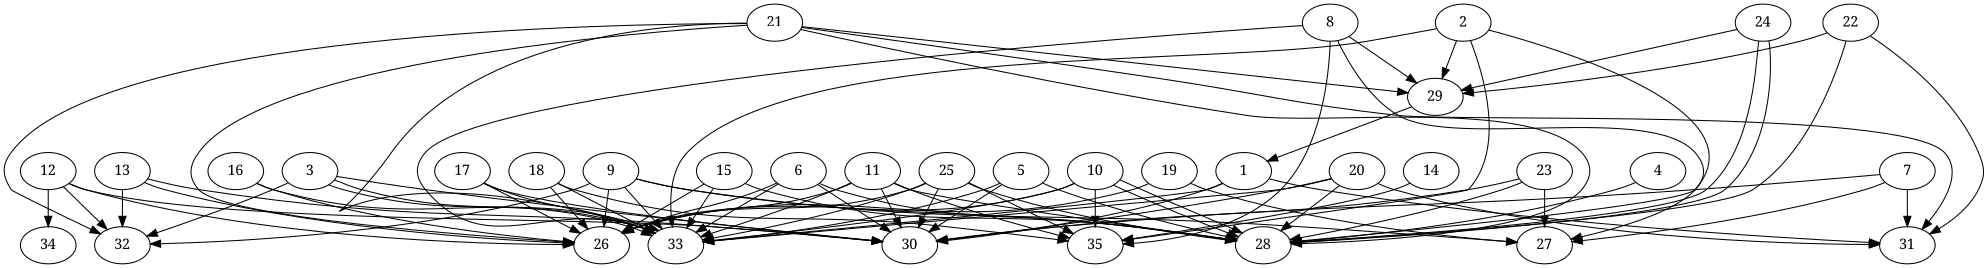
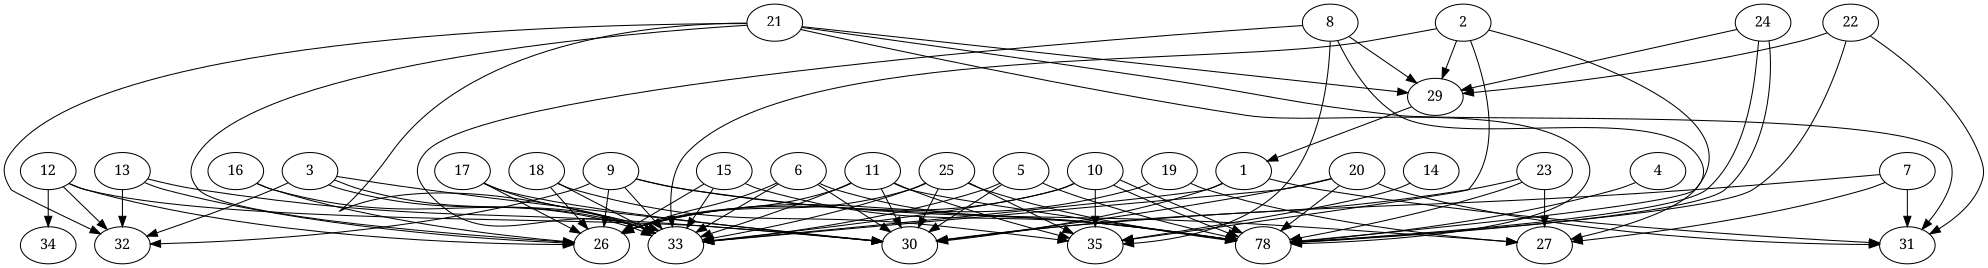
(1263, 245) -> (1263, 245)
